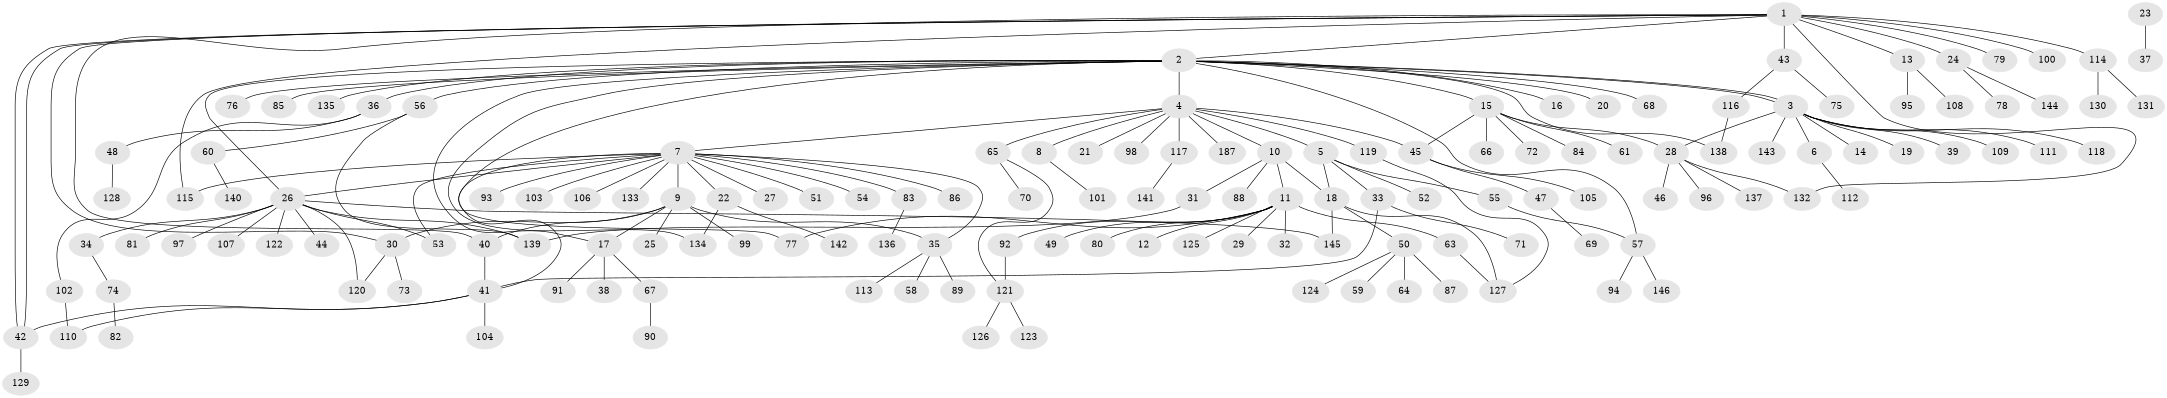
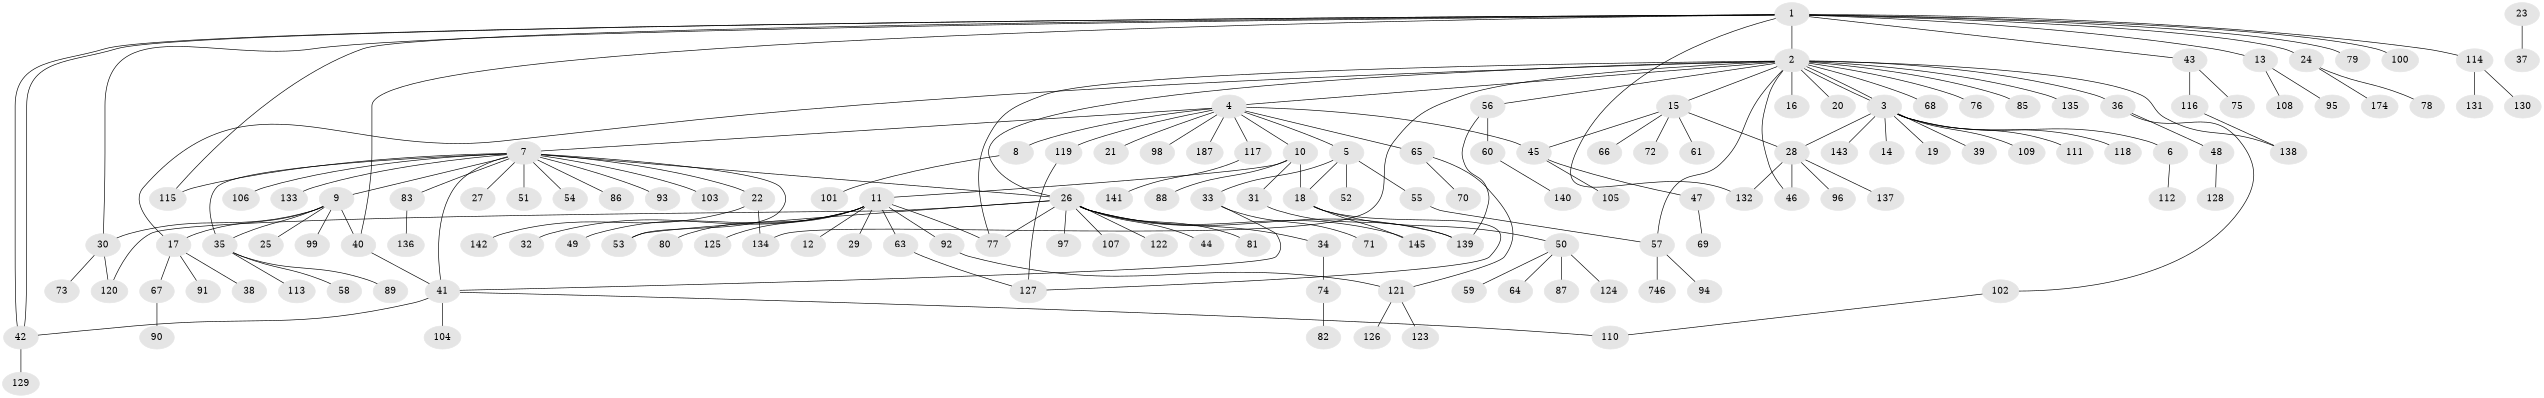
(2050, 107) -> (2380, 107)
none -> (1762, 130)
(1579, 153) -> none
none -> (1030, 222)
(1662, 291) -> (1657, 291)
